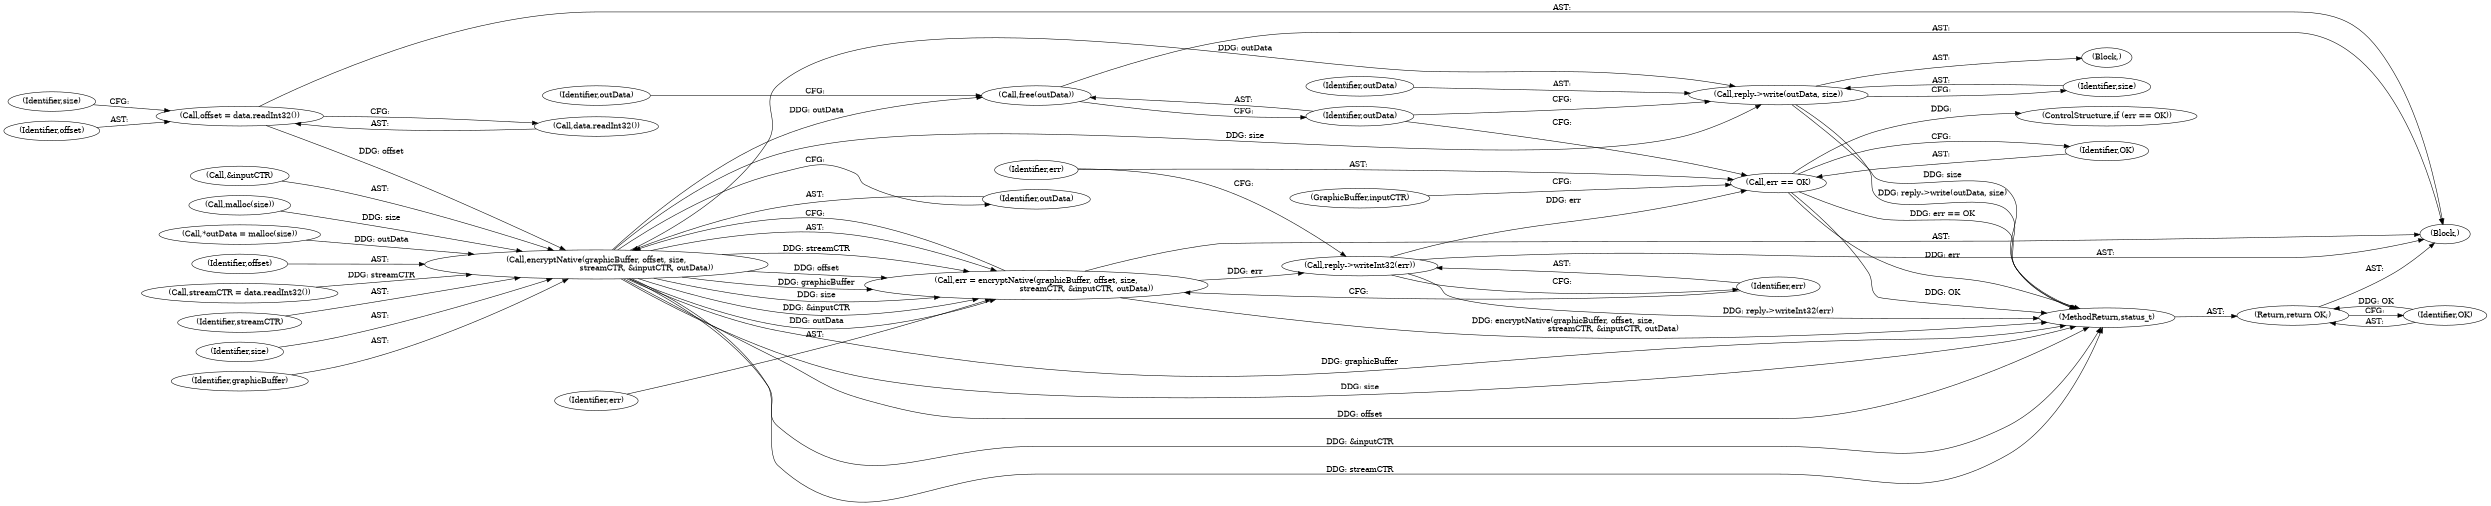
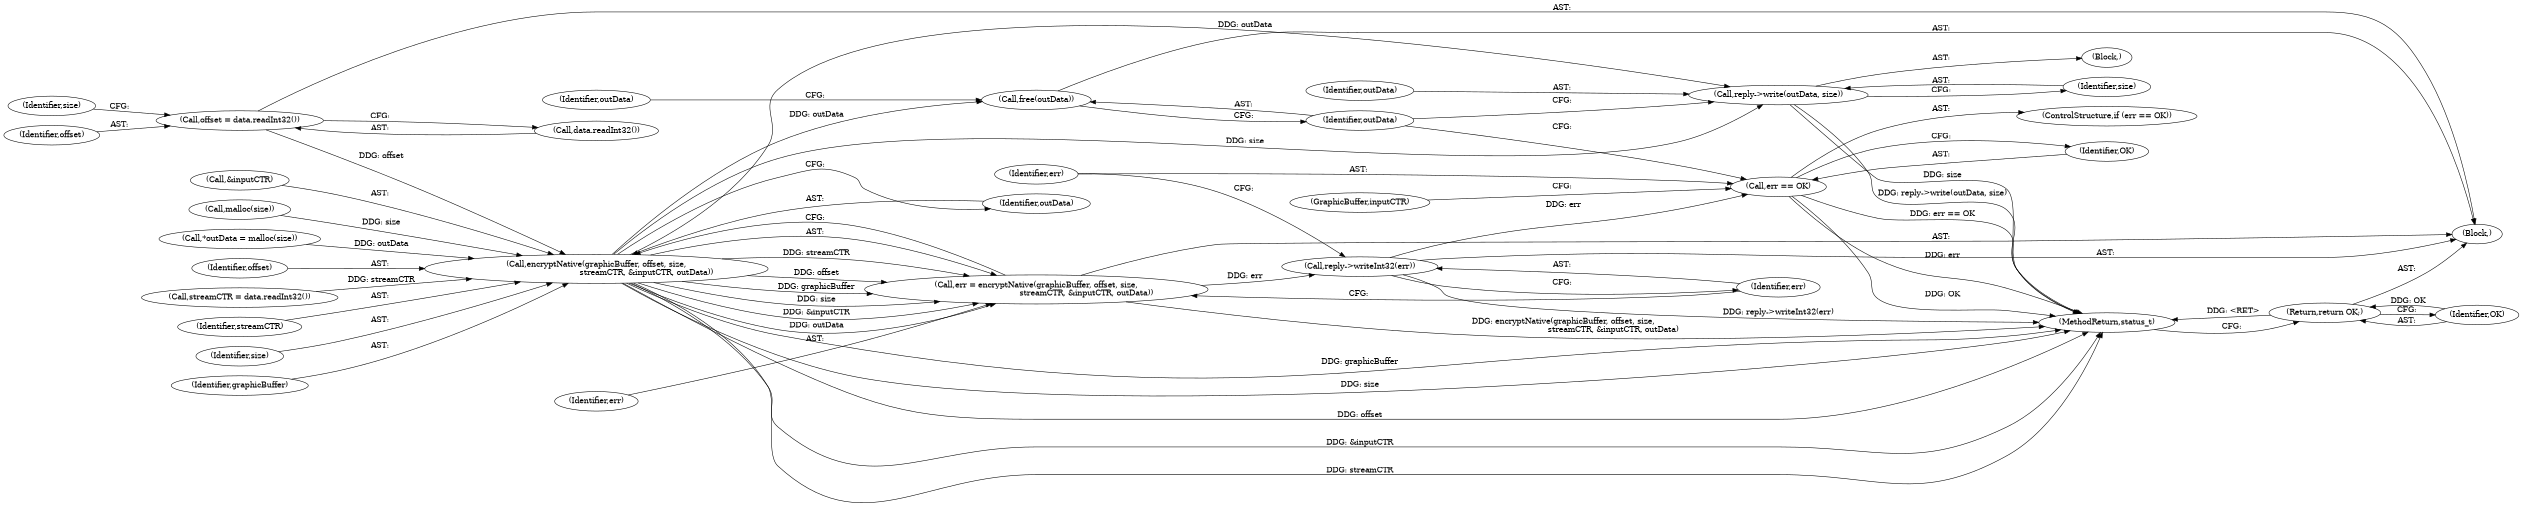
(1942, 109) -> (1942, 109)
(2217, 312) -> (2233, 327)
none -> (2224, 317)
